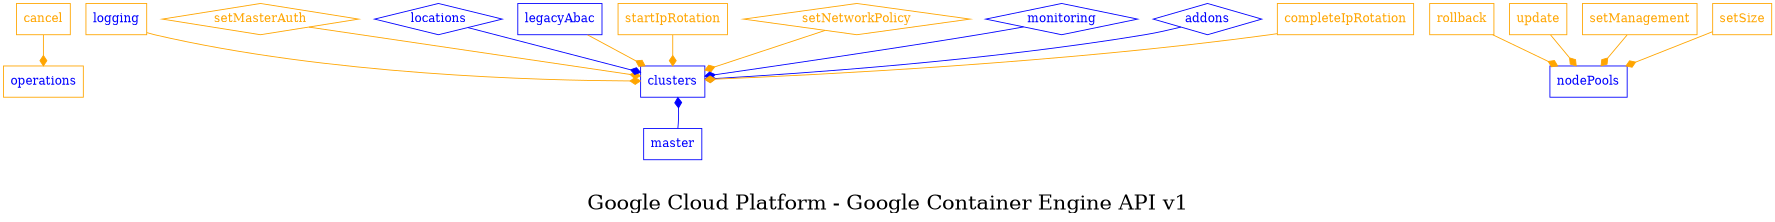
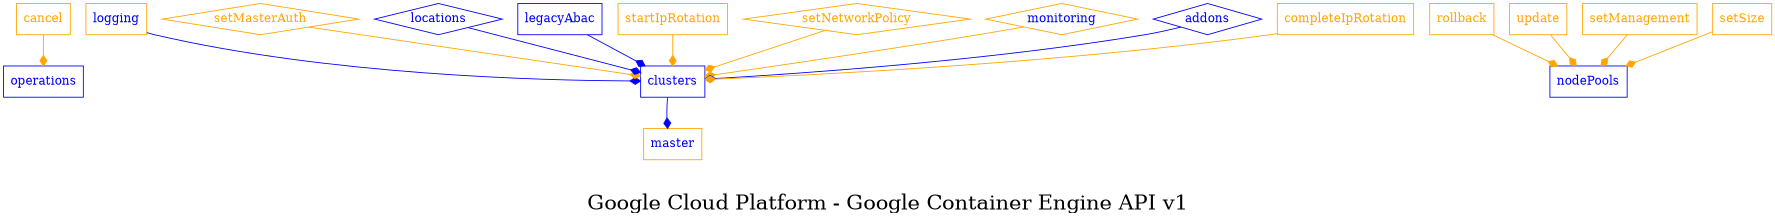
(1062, 19) -> (1062, 19)
(612, 48) -> (612, 48)
(870, 52) -> (870, 52)
(387, 70) -> (387, 70)
(43, 82) -> (43, 82)
(679, 118) -> (667, 108)
(673, 144) -> (673, 144)
